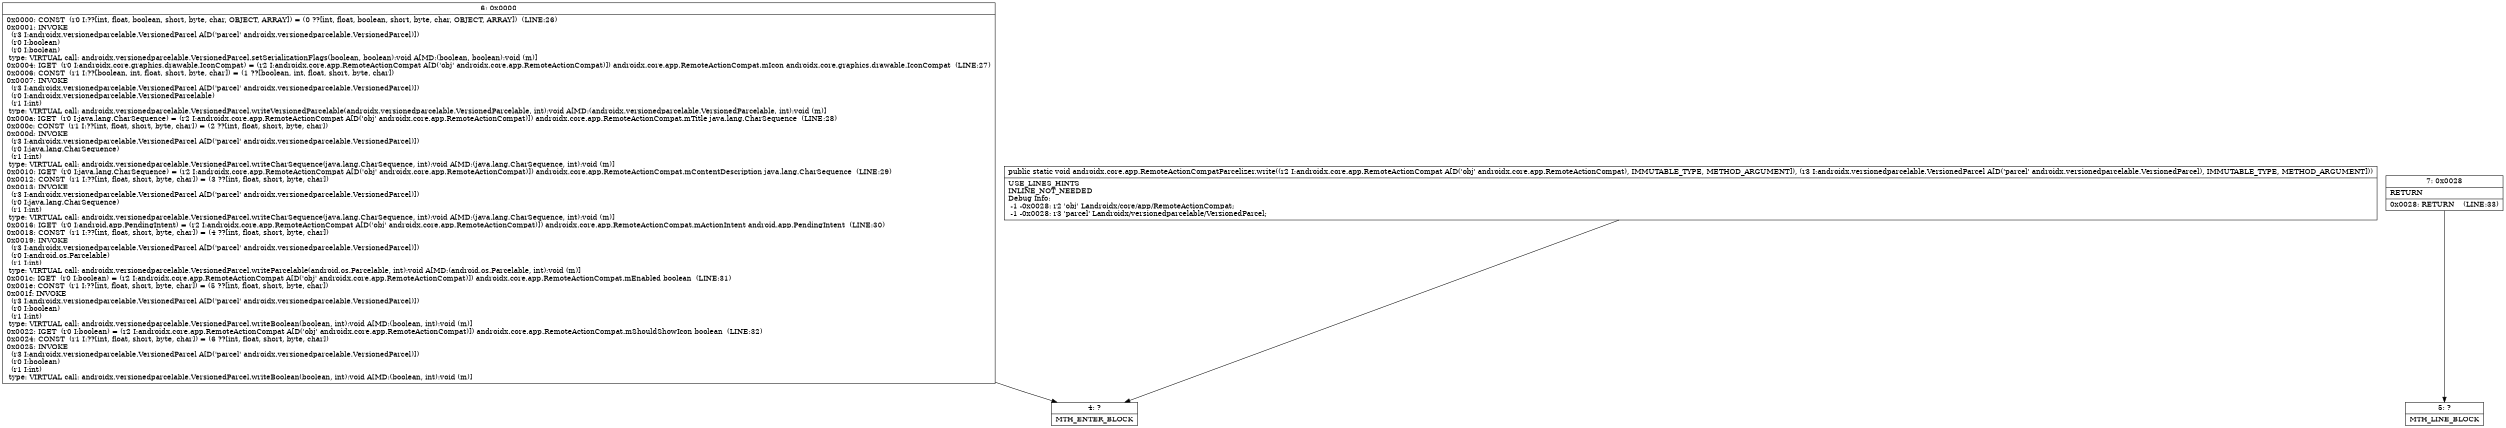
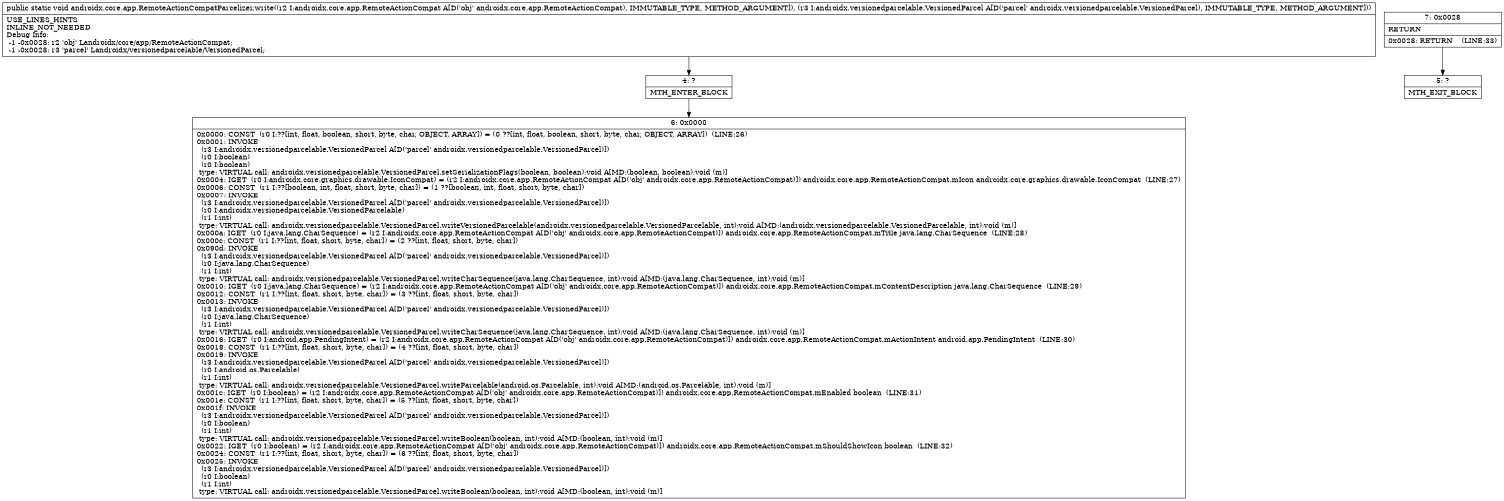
(40, 134) -> (230, 249)
(1024, 392) -> (689, 105)
(2444, 419) -> (1443, 93)
